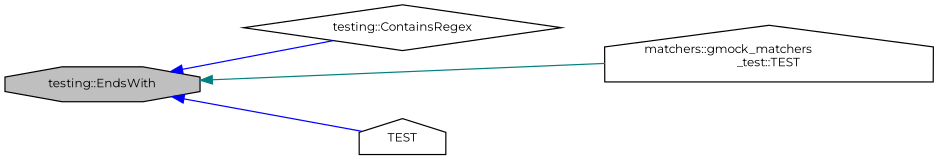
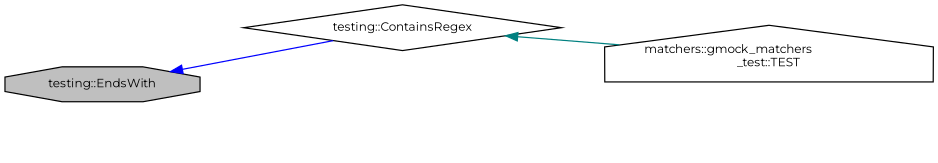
(409, 72) -> (569, 41)
(403, 138) -> none
